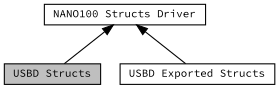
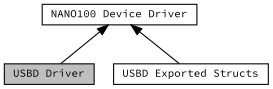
(125, 15) -> (120, 15)
(52, 74) -> (49, 74)
